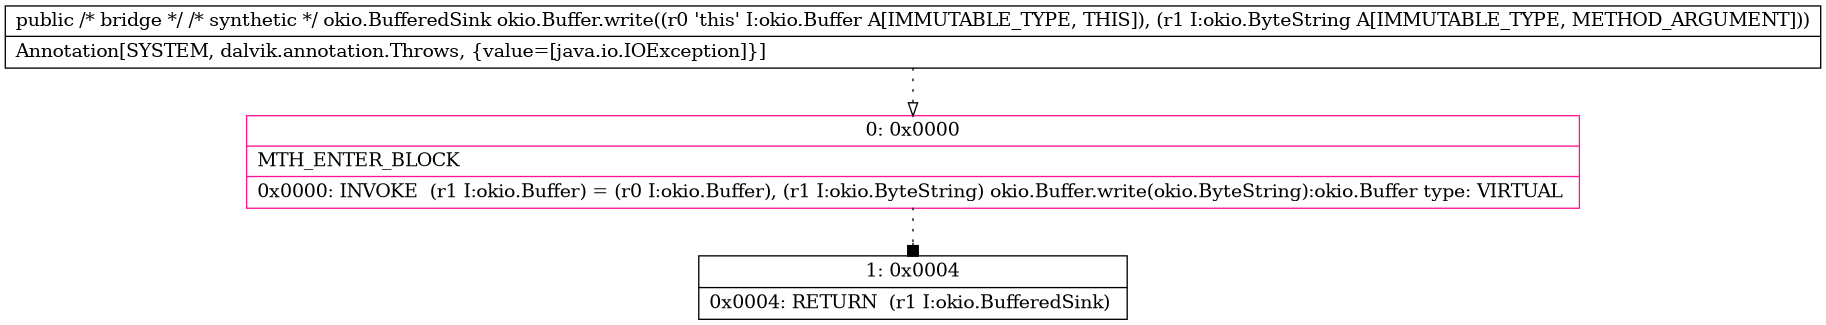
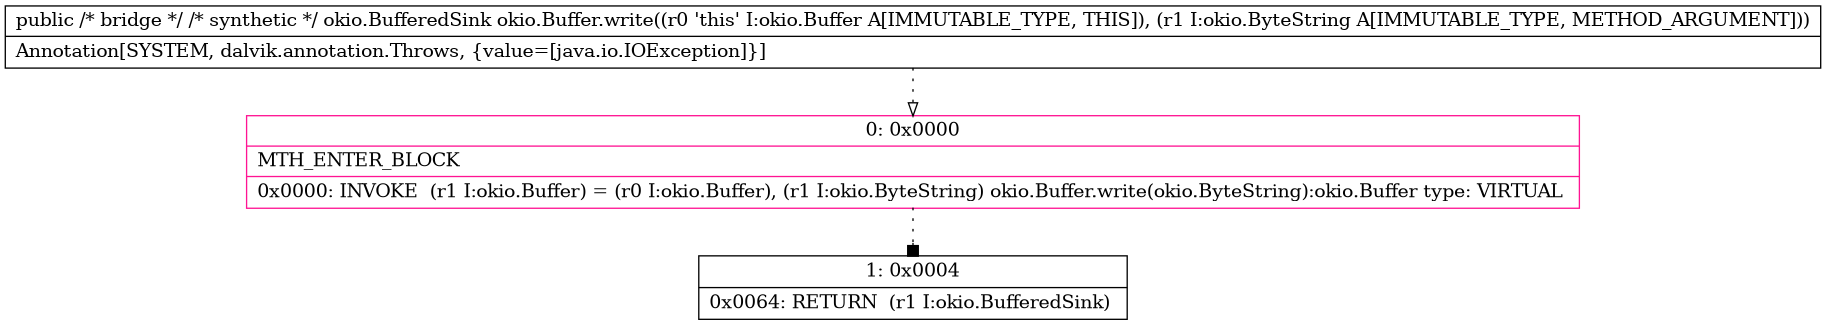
(913, 303) -> (913, 303)
